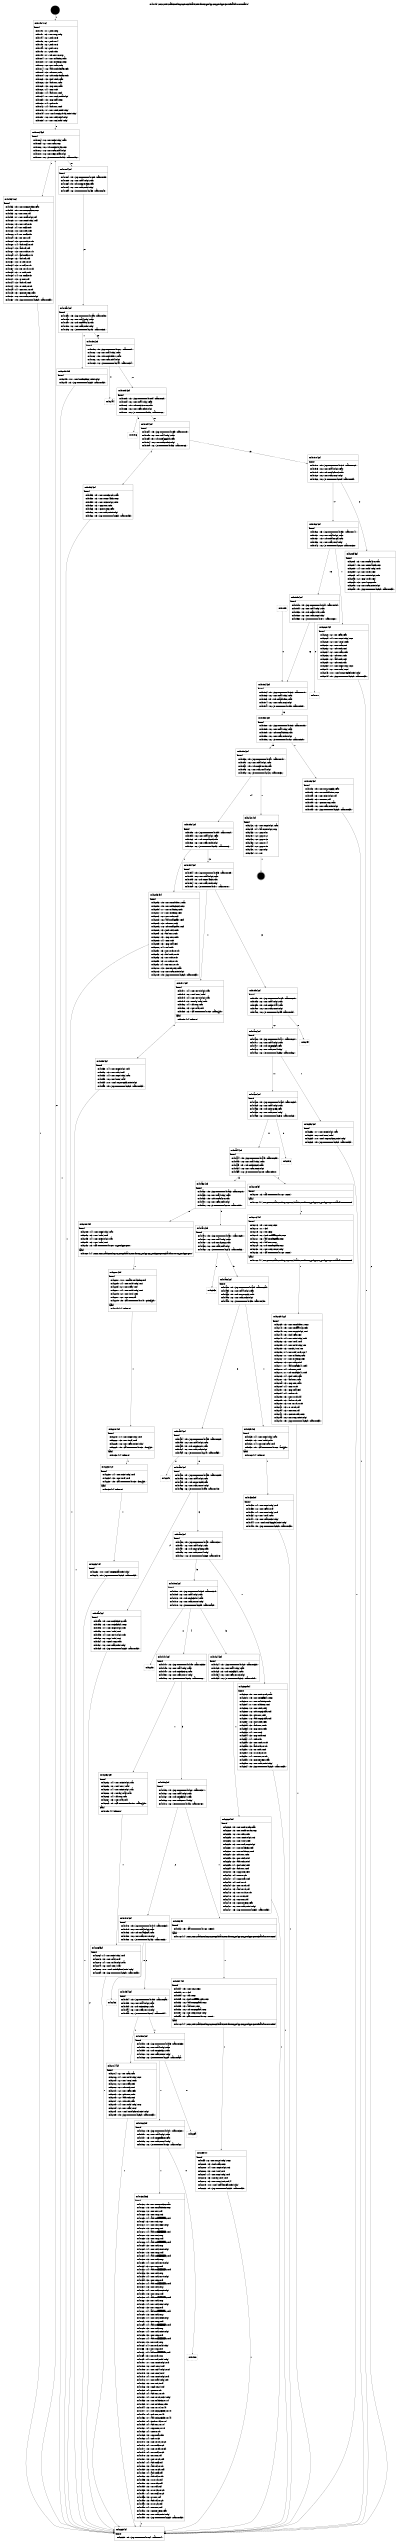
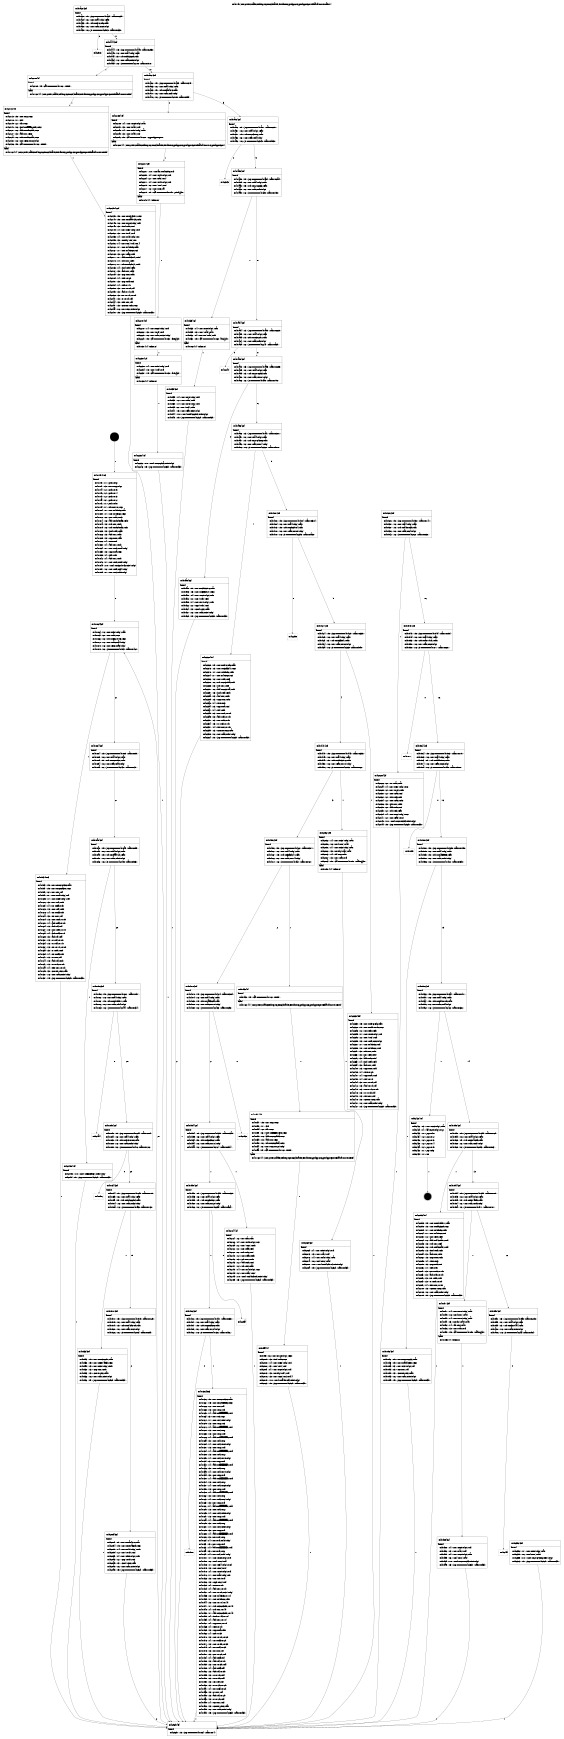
(333, 501) -> none
(282, 646) -> (429, 813)
(273, 1042) -> none
(187, 1631) -> (340, 696)
